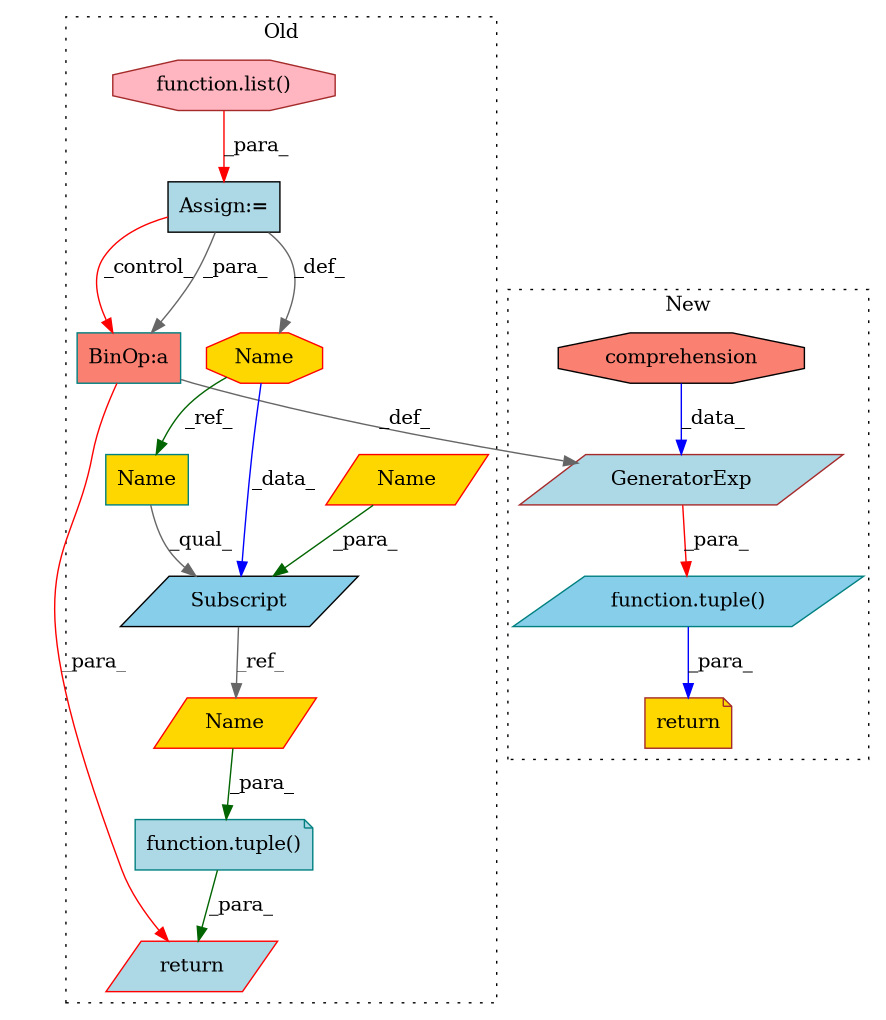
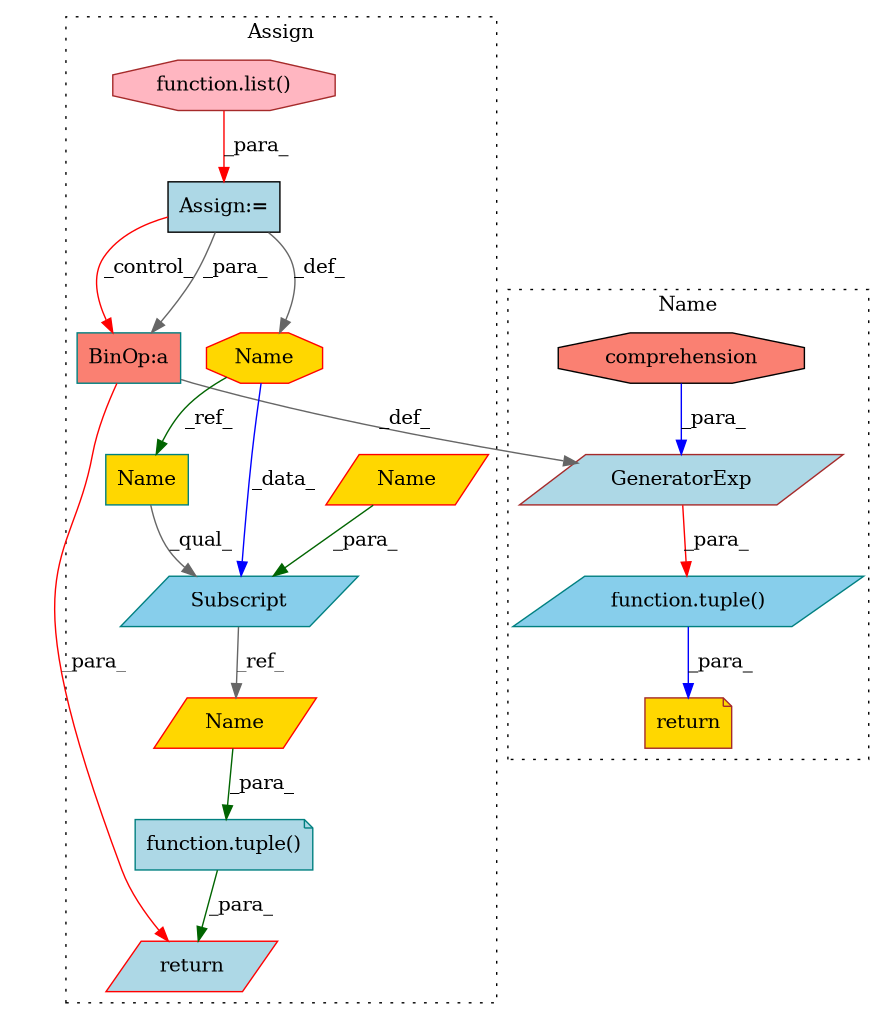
(281, 33) -> (281, 33)
(688, 306) -> (688, 306)
(713, 419) -> (713, 419)
(239, 601) -> (239, 601)
